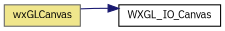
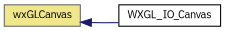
(94, 8) -> (105, 23)
